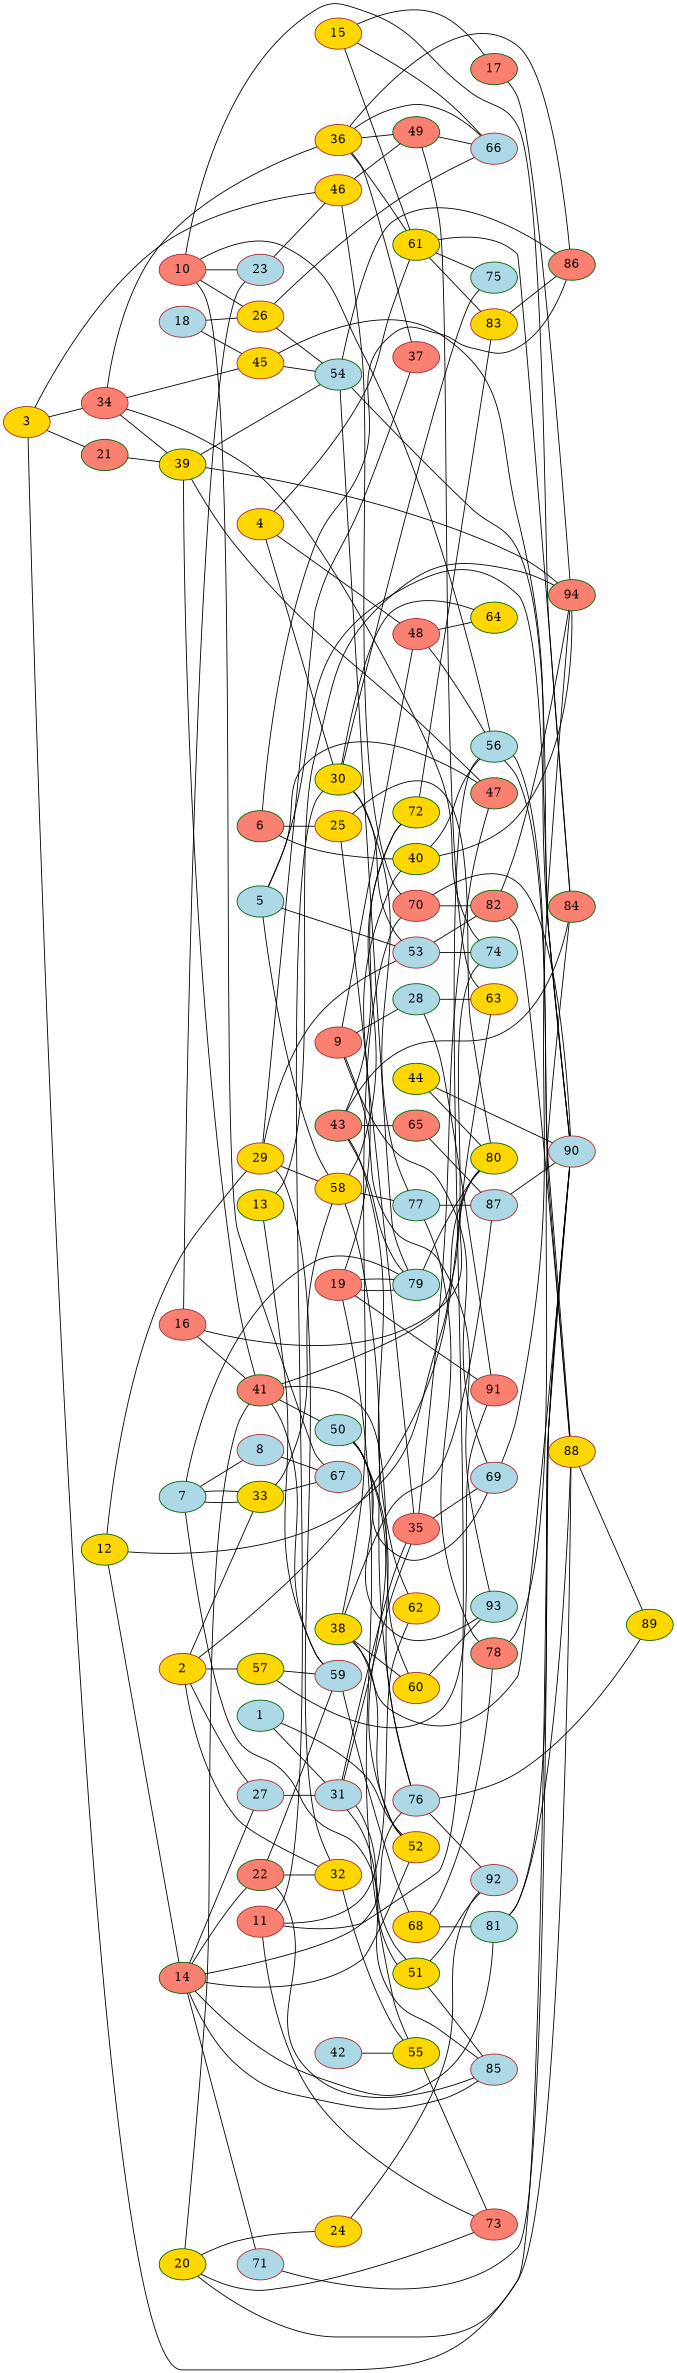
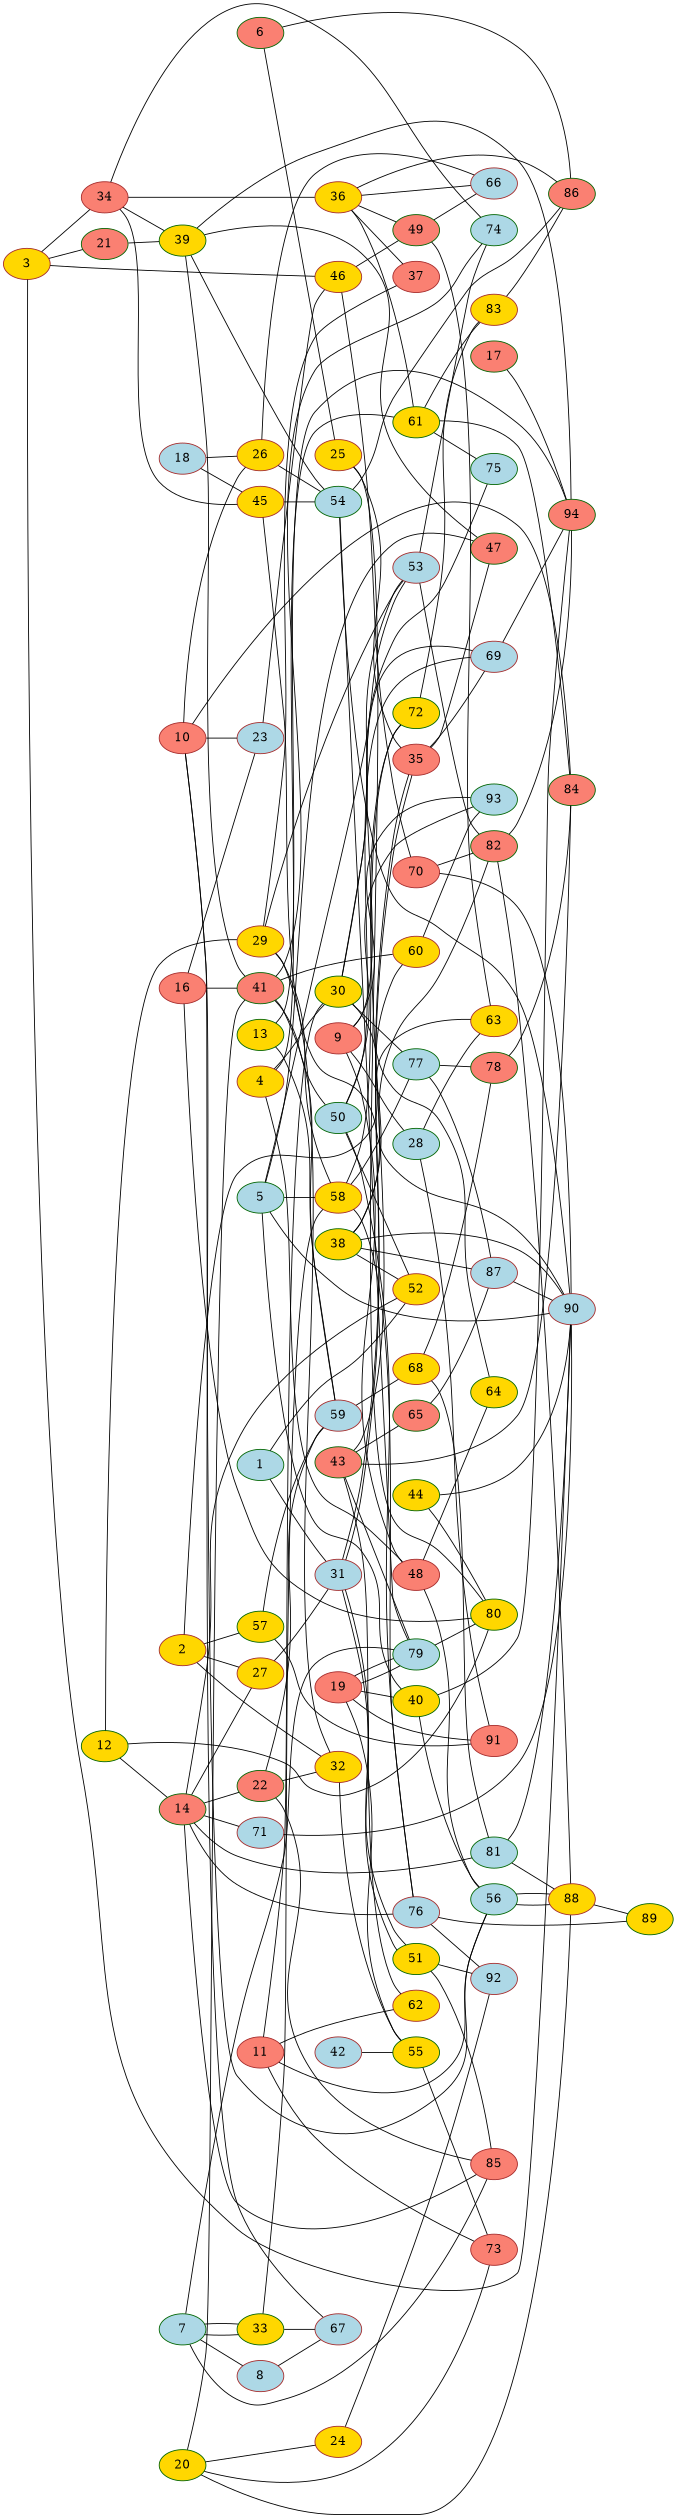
(338, 34) -> none
(335, 854) -> (313, 1519)
(364, 1246) -> (399, 1029)
(222, 1583) -> none
(260, 1795) -> (260, 1673)
(494, 2070) -> (494, 2164)
